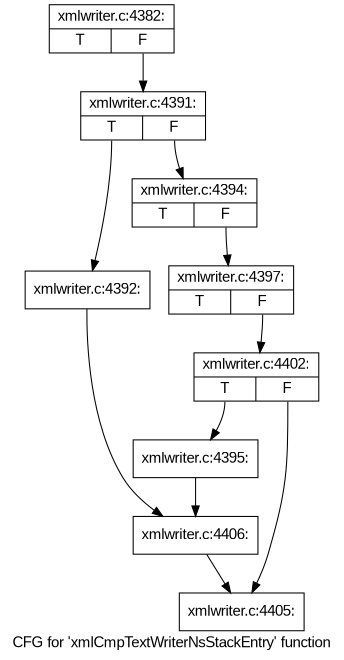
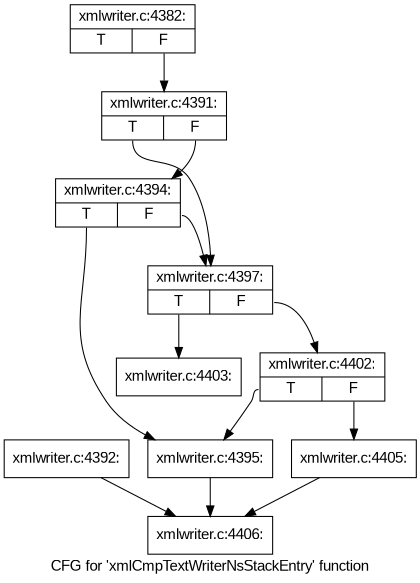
(107, 201) -> (191, 181)
none -> (82, 343)
none -> (179, 377)
(216, 569) -> (287, 495)
